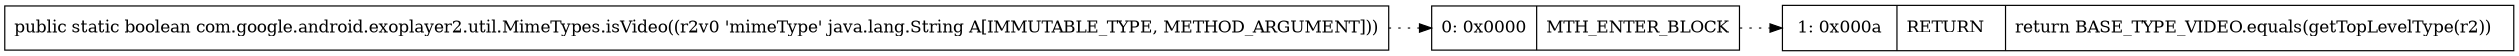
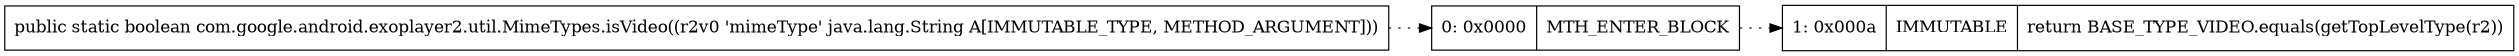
(1945, 27) -> (1952, 27)
